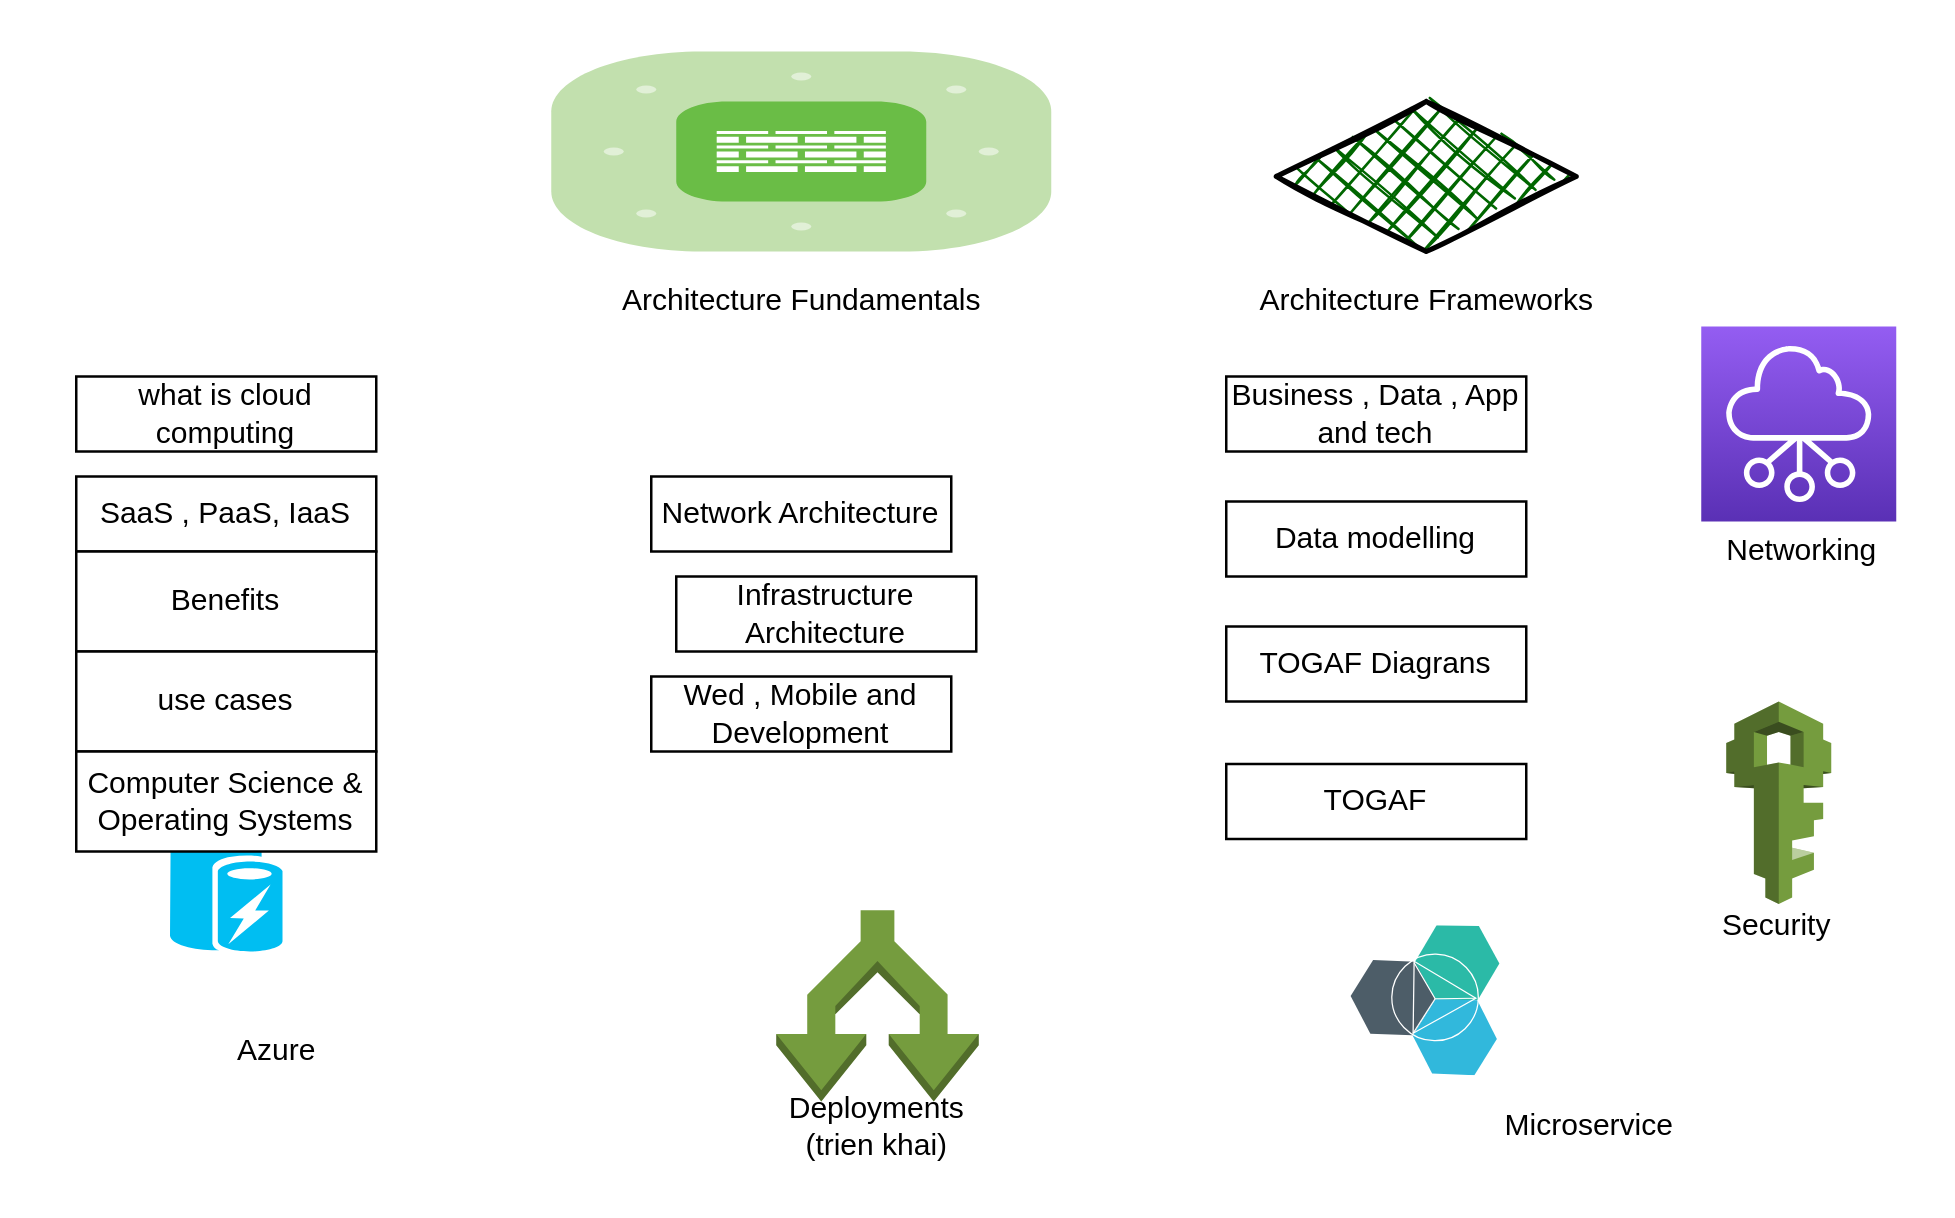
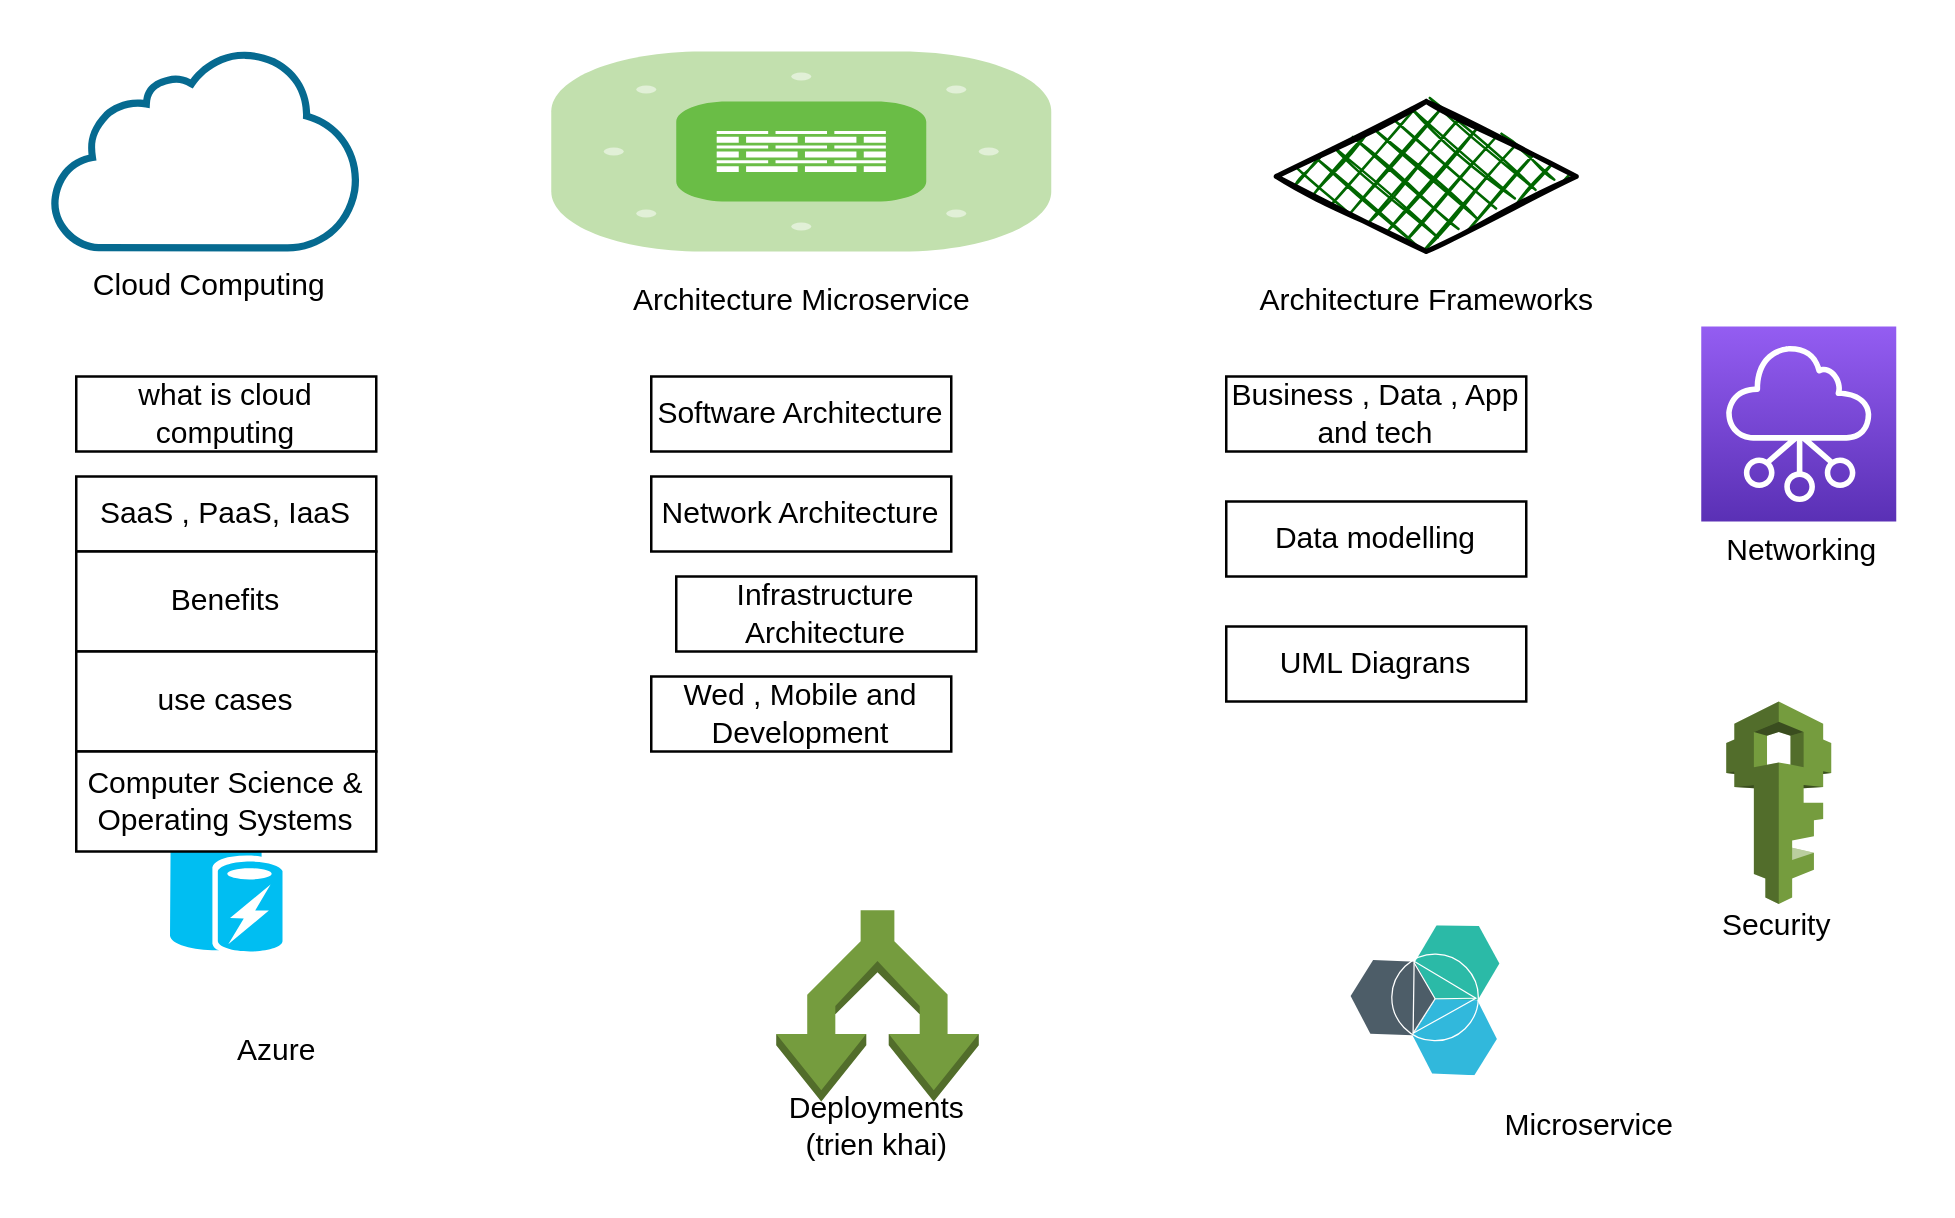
none -> (208, 151)
(803, 301) -> (803, 301)
none -> (801, 414)
(1376, 664) -> (1376, 664)
(1376, 801) -> none
